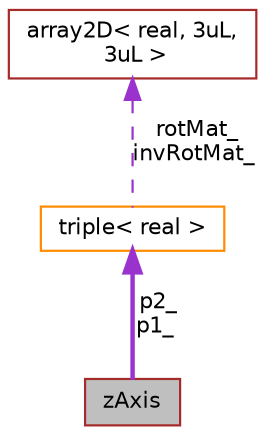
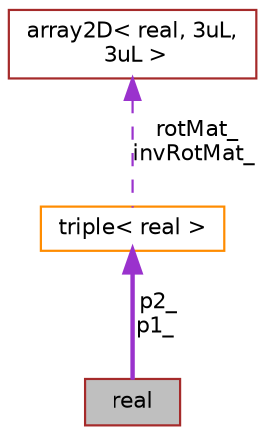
(133, 402) -> (133, 402)
